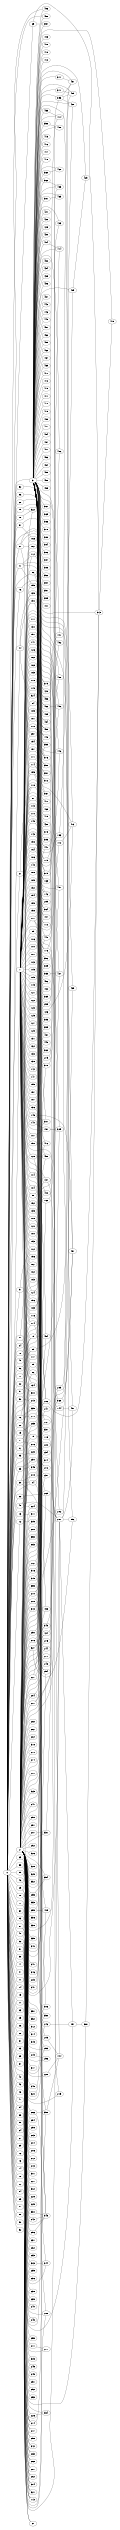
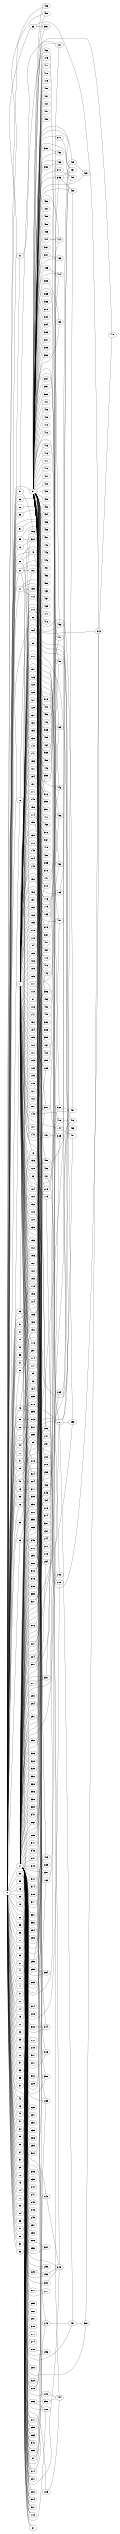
none -> (20, 529)
none -> (33, 2272)
